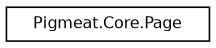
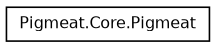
(108, 24) -> (108, 24)
